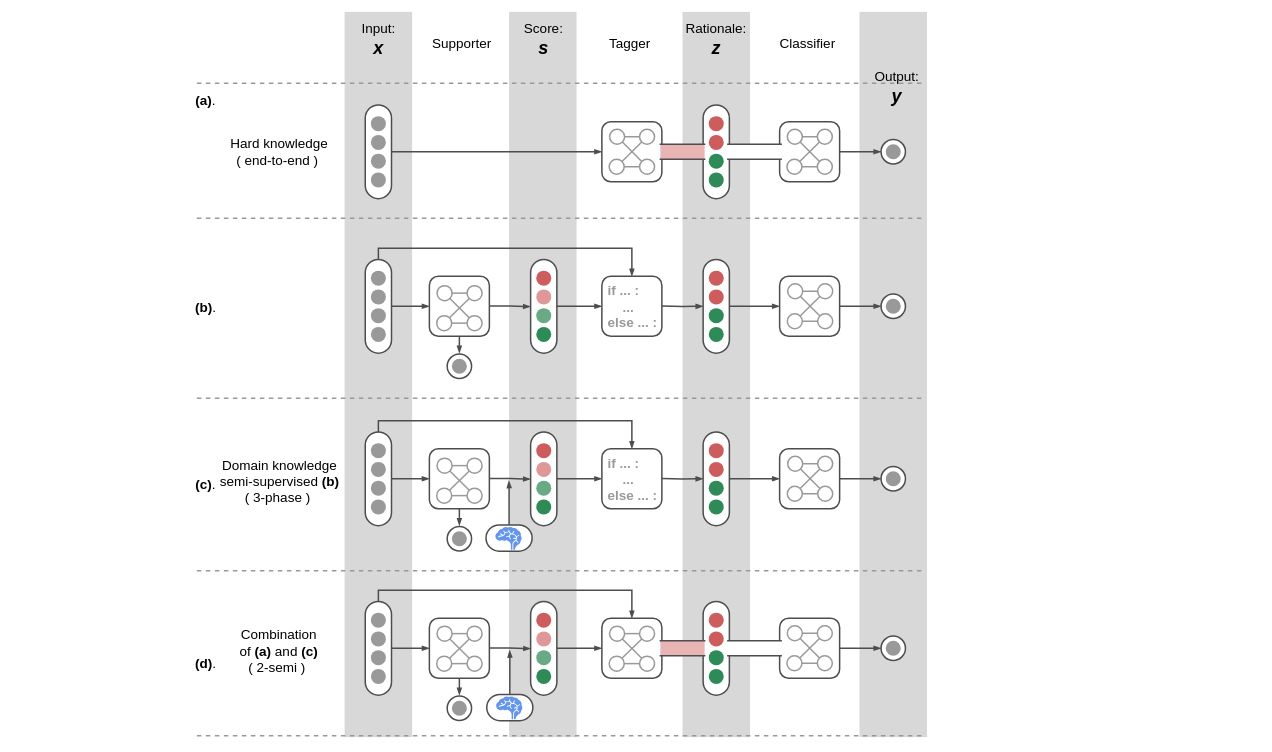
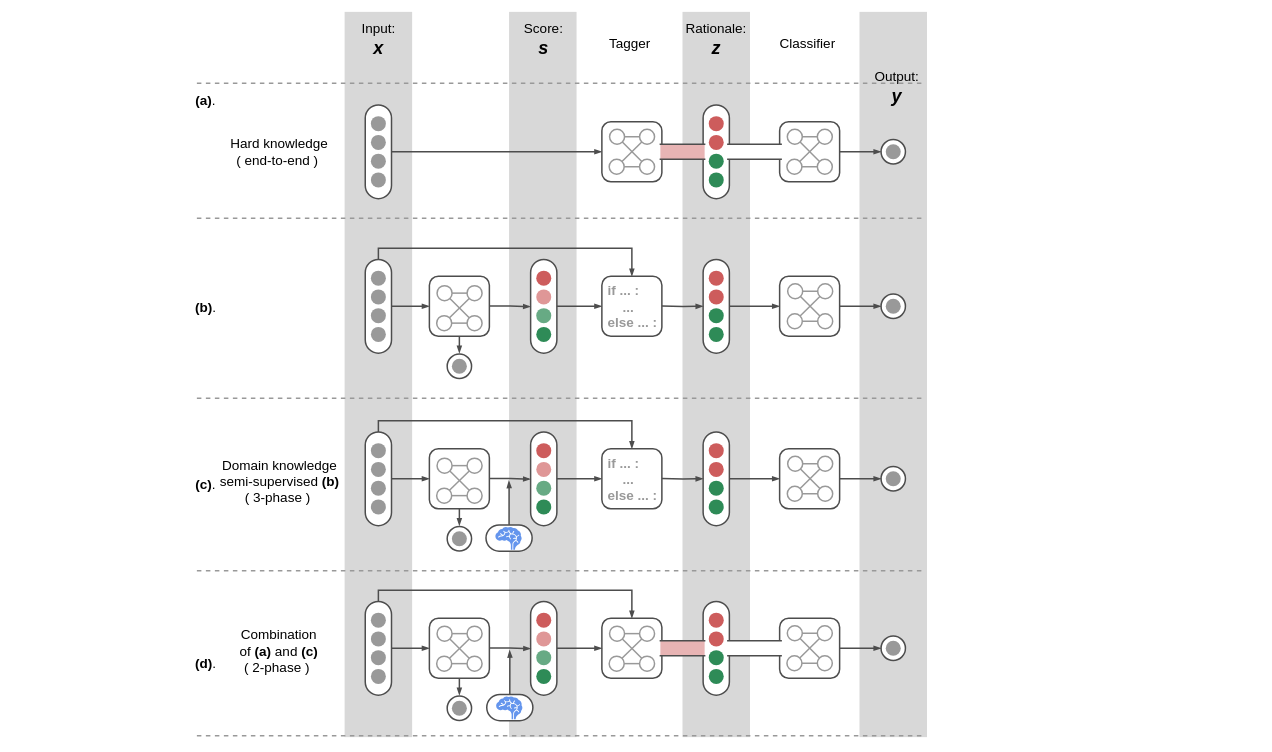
(462, 44) -> none
(279, 651) -> (279, 651)
